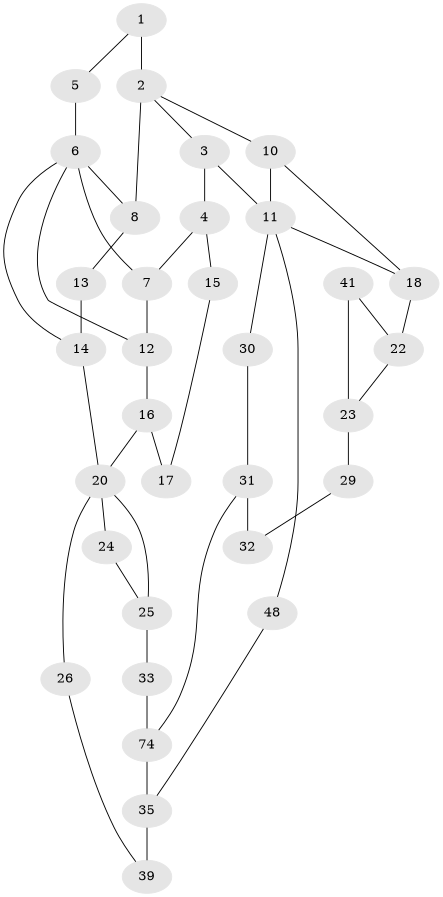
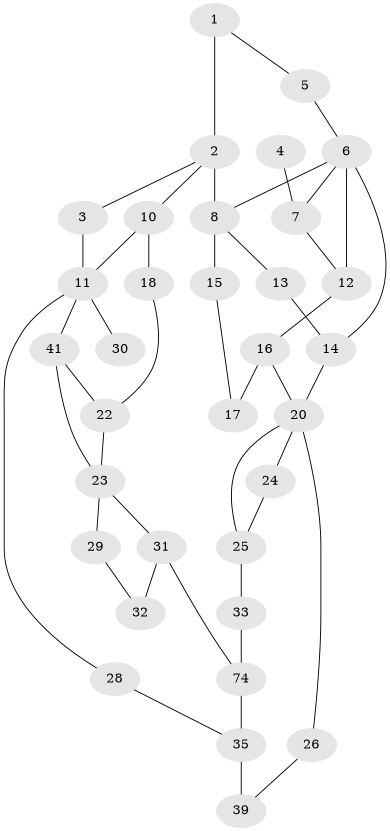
(205, 185) -> none
(343, 250) -> (69, 317)
(209, 251) -> (215, 251)
(248, 416) -> (131, 514)
(272, 613) -> (115, 679)
